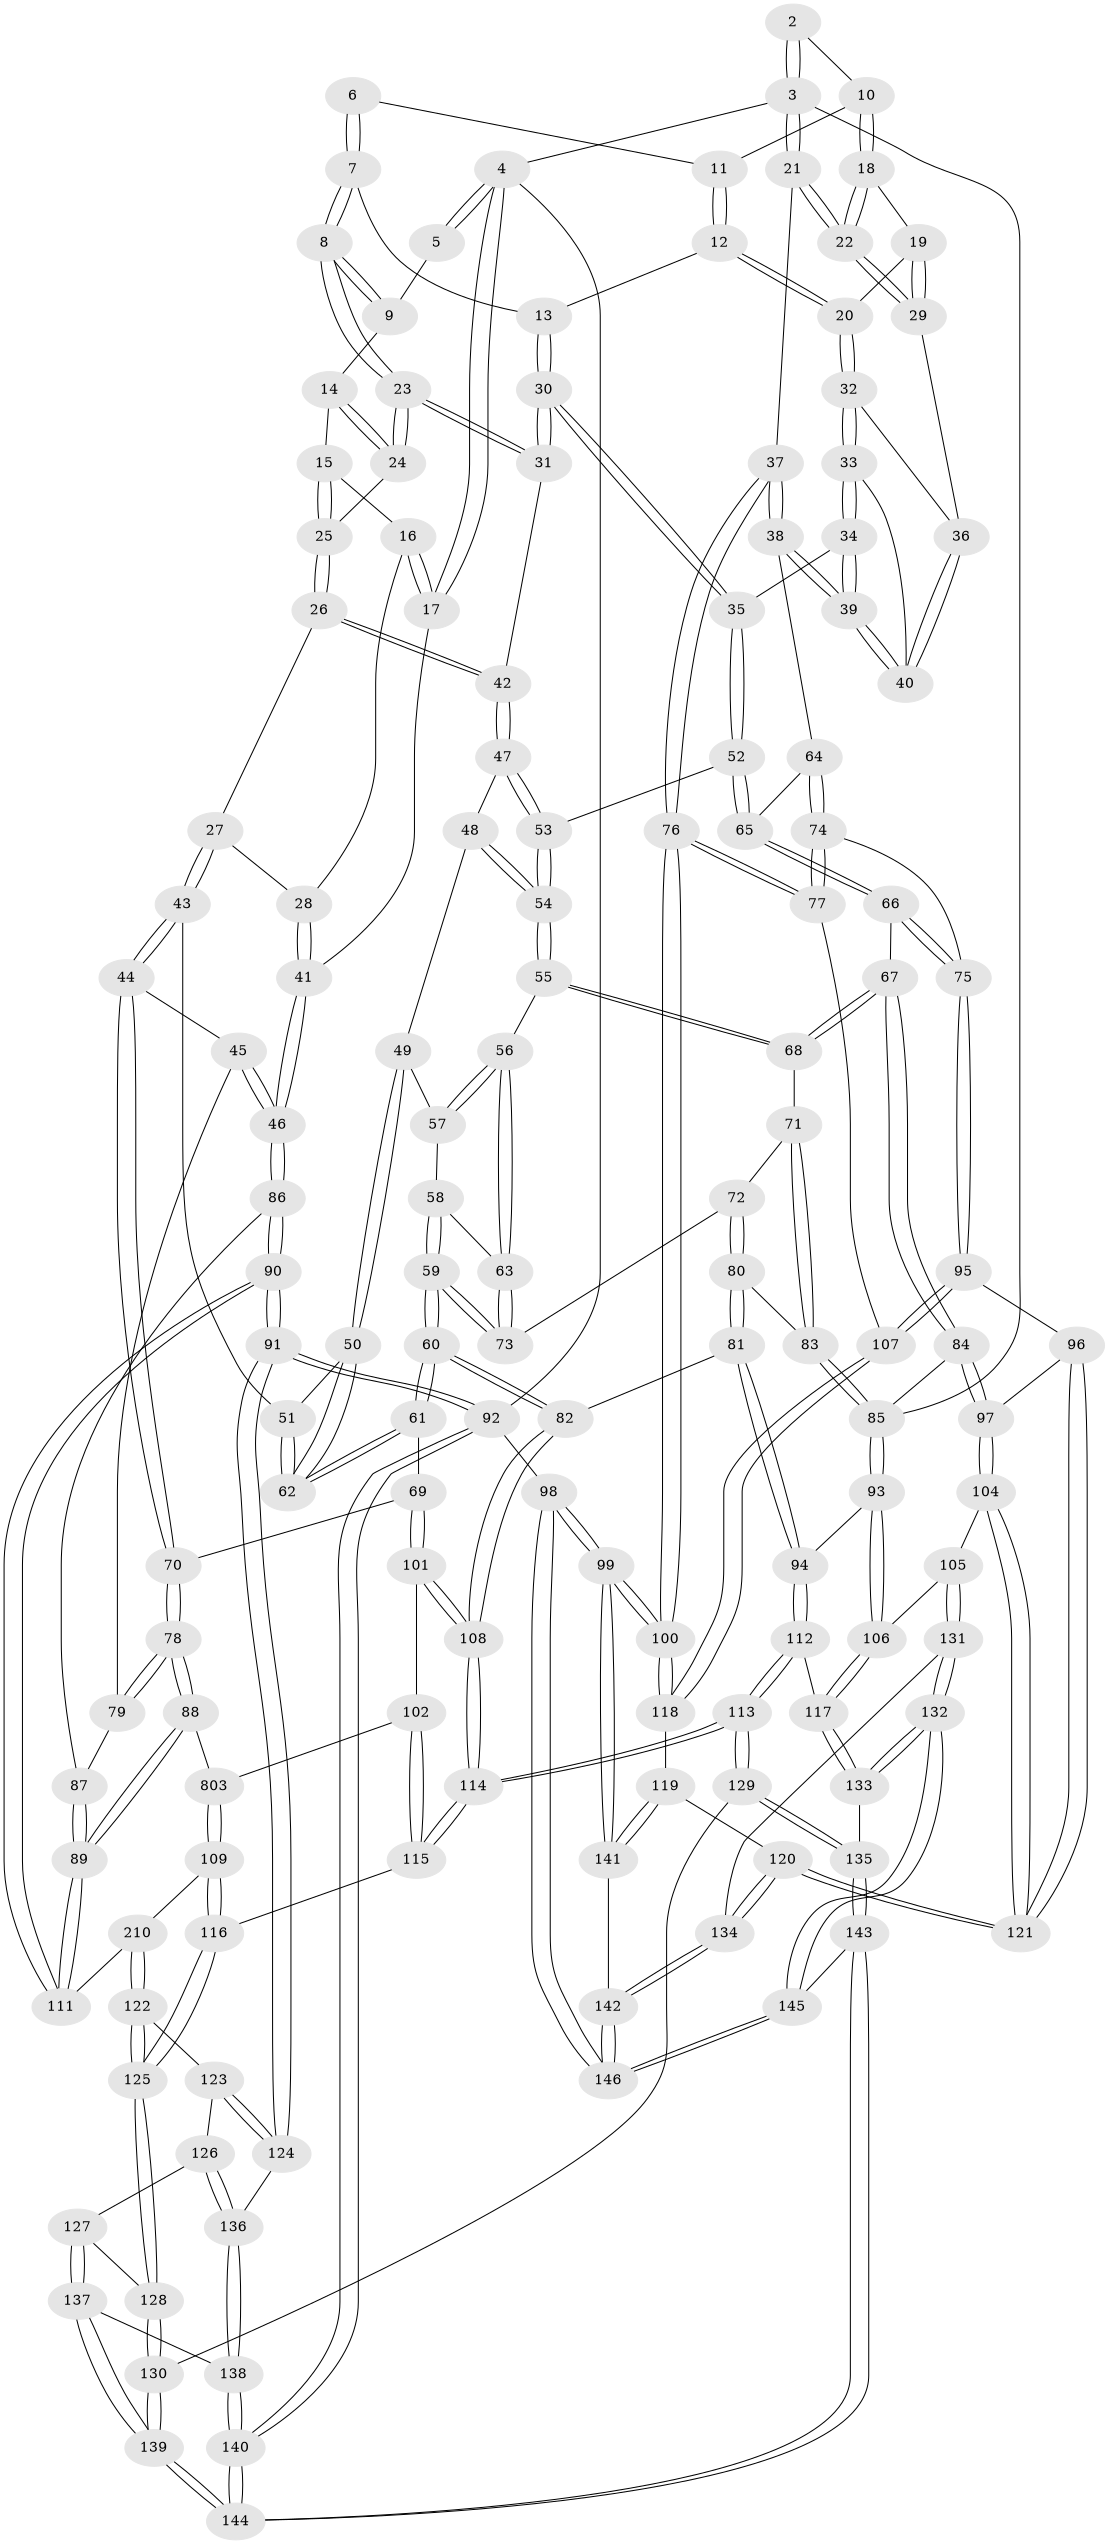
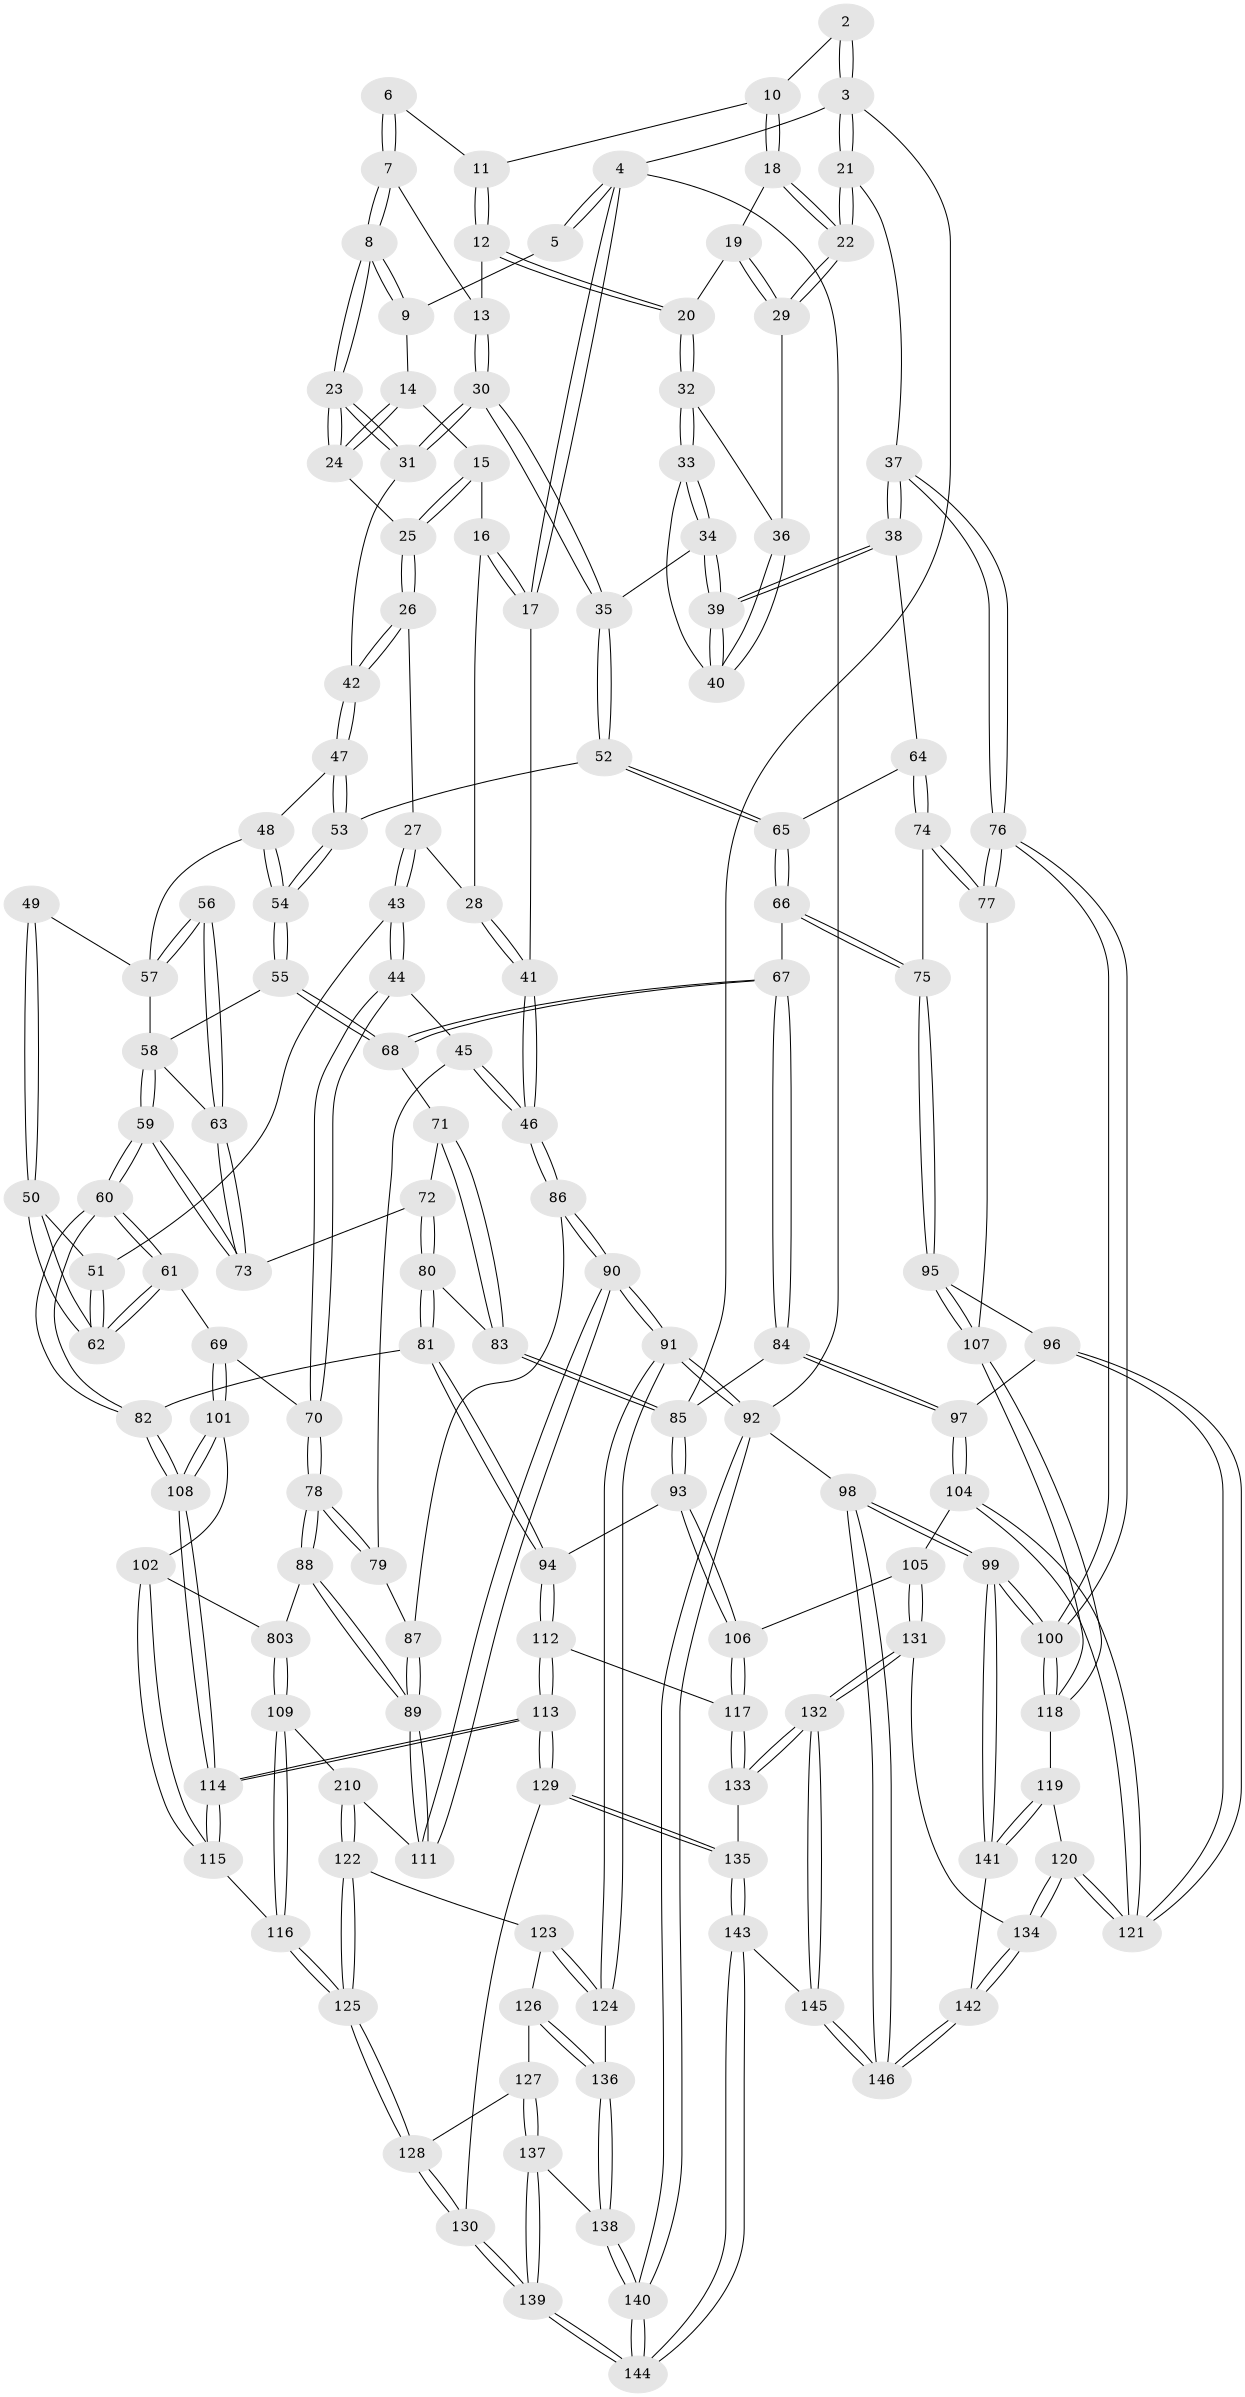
(437, 941) -> (173, 883)
(525, 1015) -> (213, 1016)
